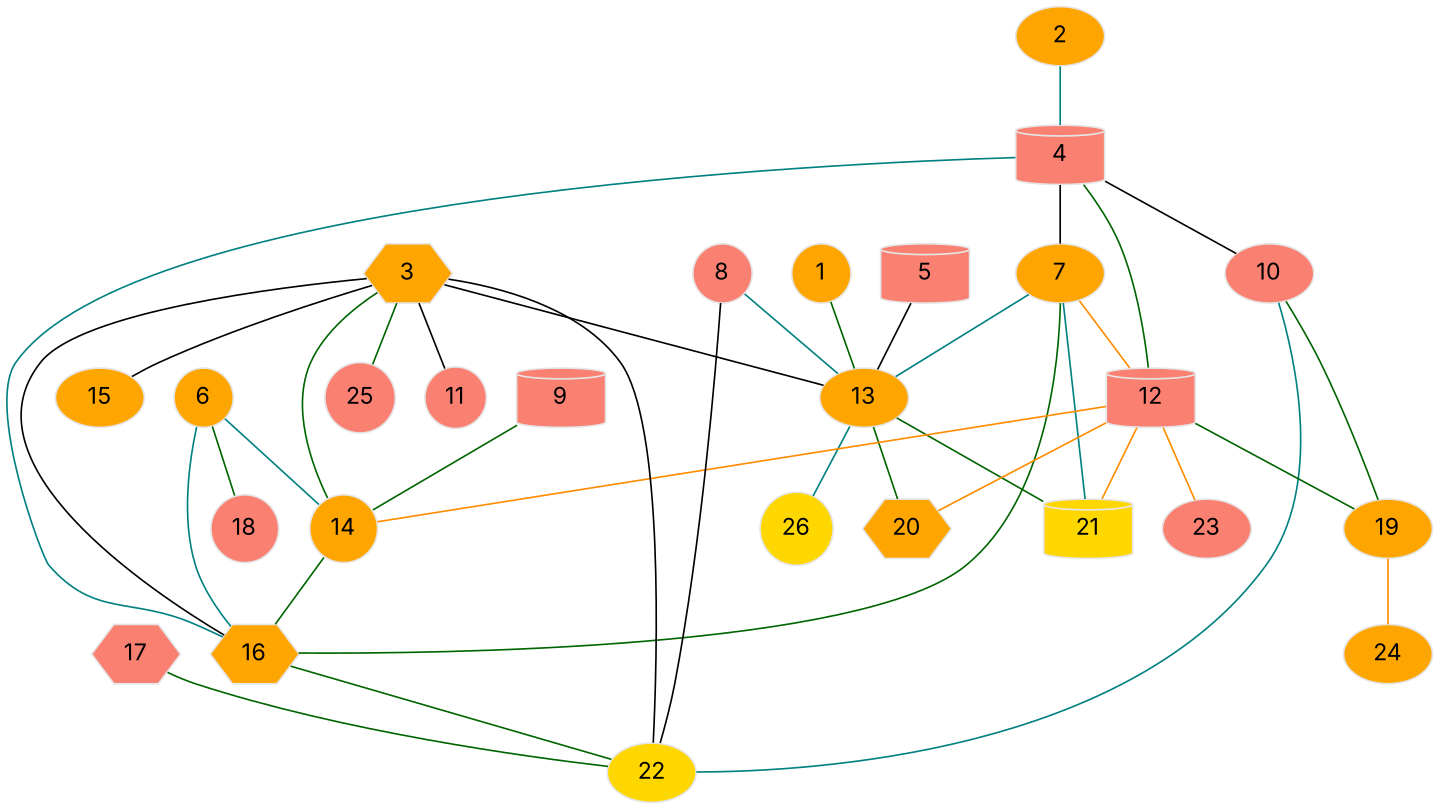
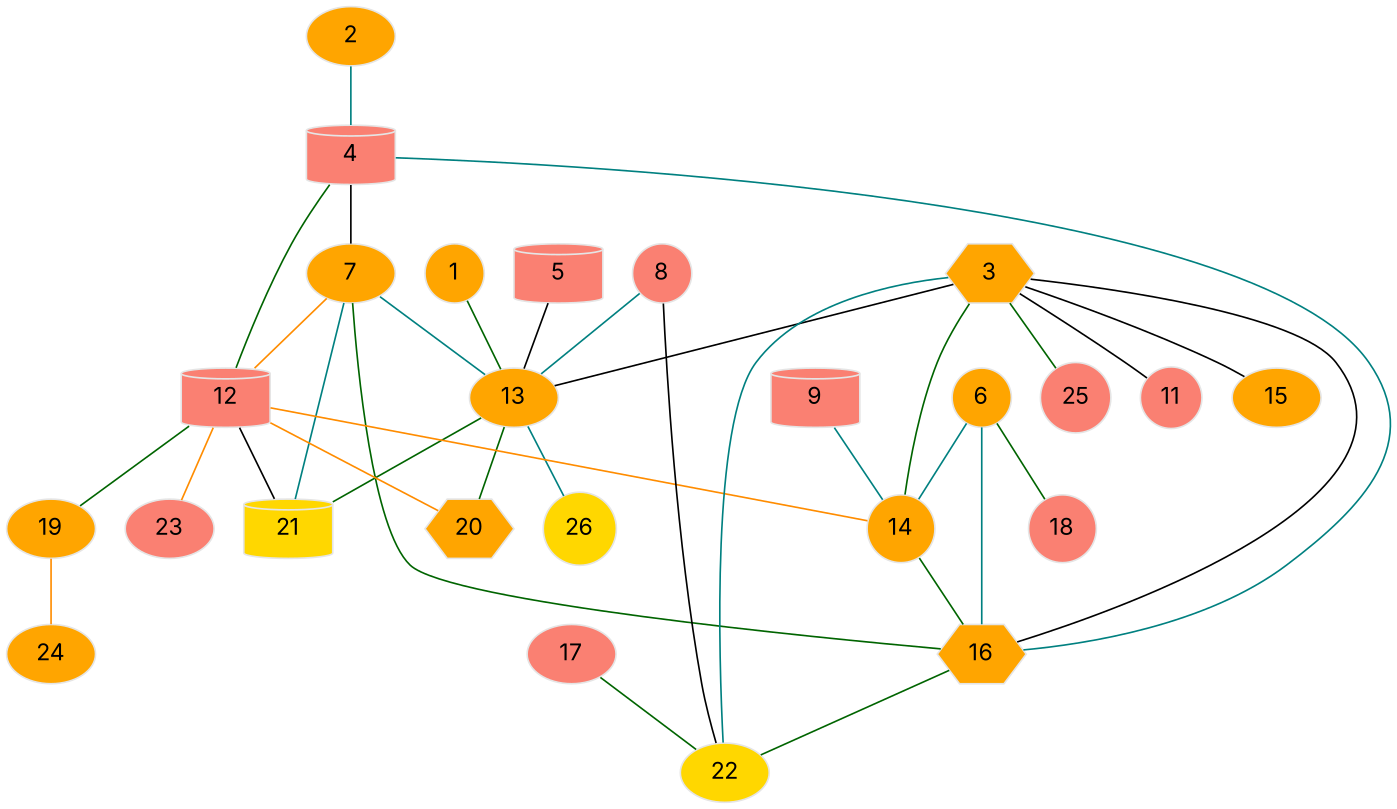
(1269, 273) -> none
(647, 453) -> (730, 443)
(1119, 463) -> (257, 463)
(445, 468) -> (859, 464)
(136, 654) -> (572, 654)
